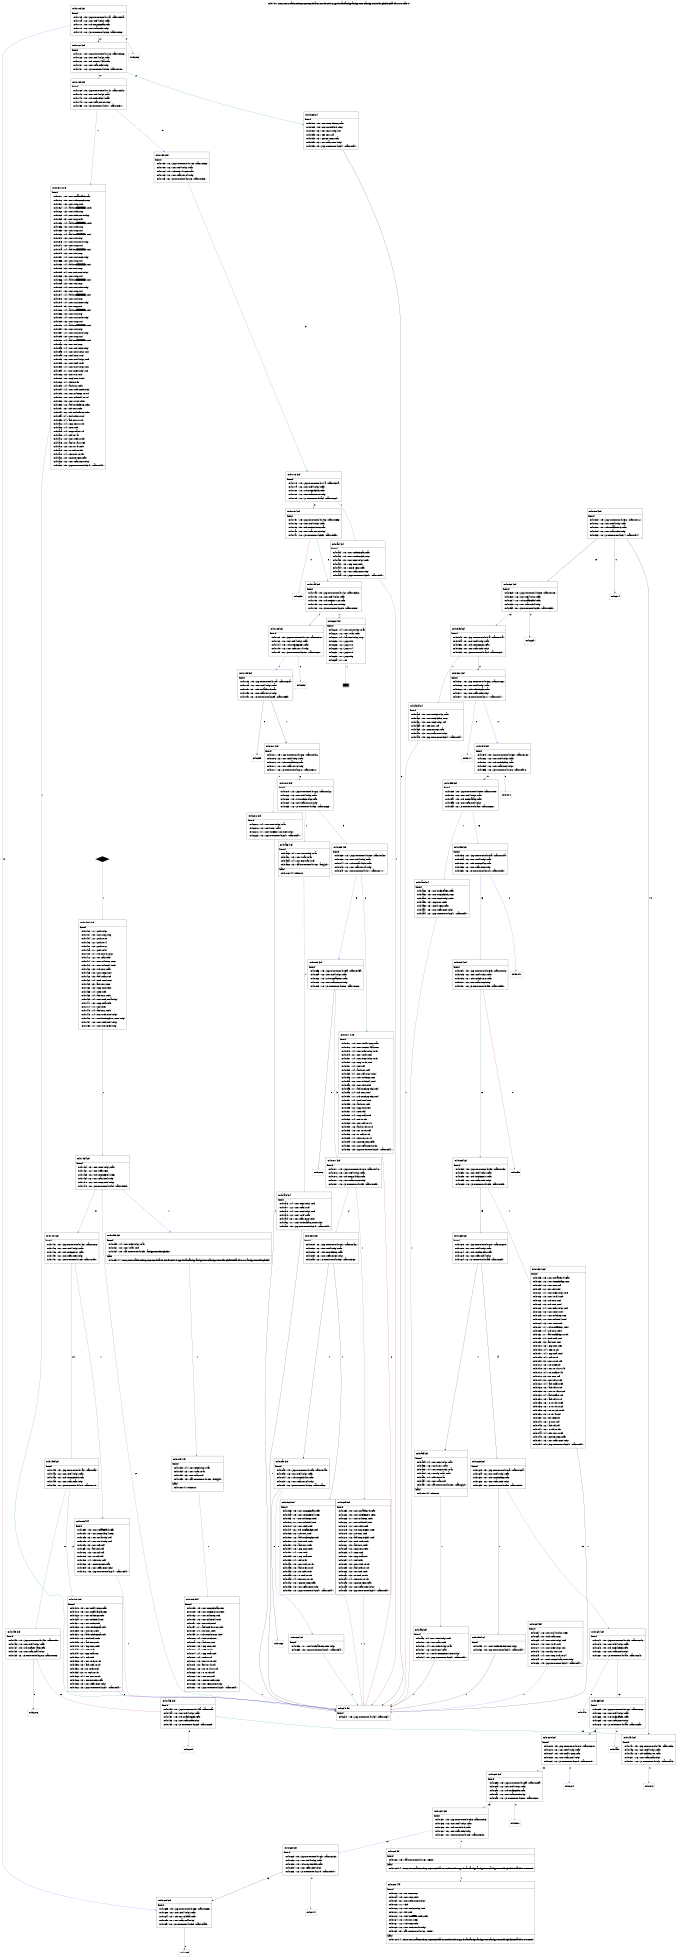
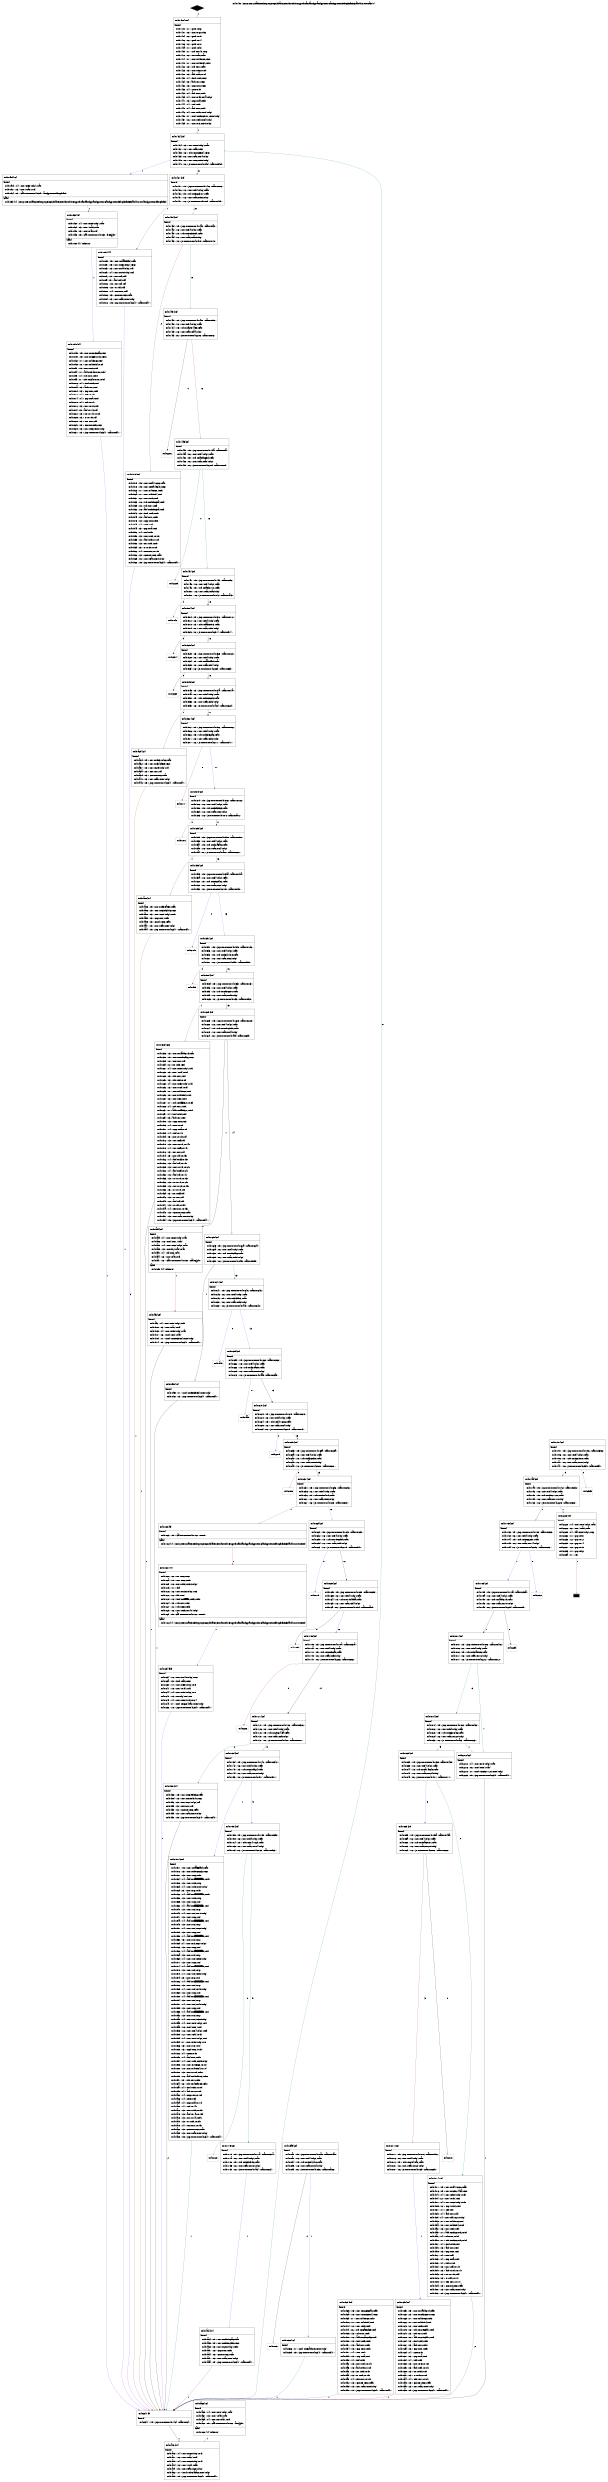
(314, 504) -> none
(305, 825) -> (468, 1748)
(2, 1003) -> (340, 1621)
(649, 1133) -> (208, 601)
(331, 1248) -> none
(271, 1493) -> (174, 2433)
none -> (207, 1645)
none -> (213, 2158)
